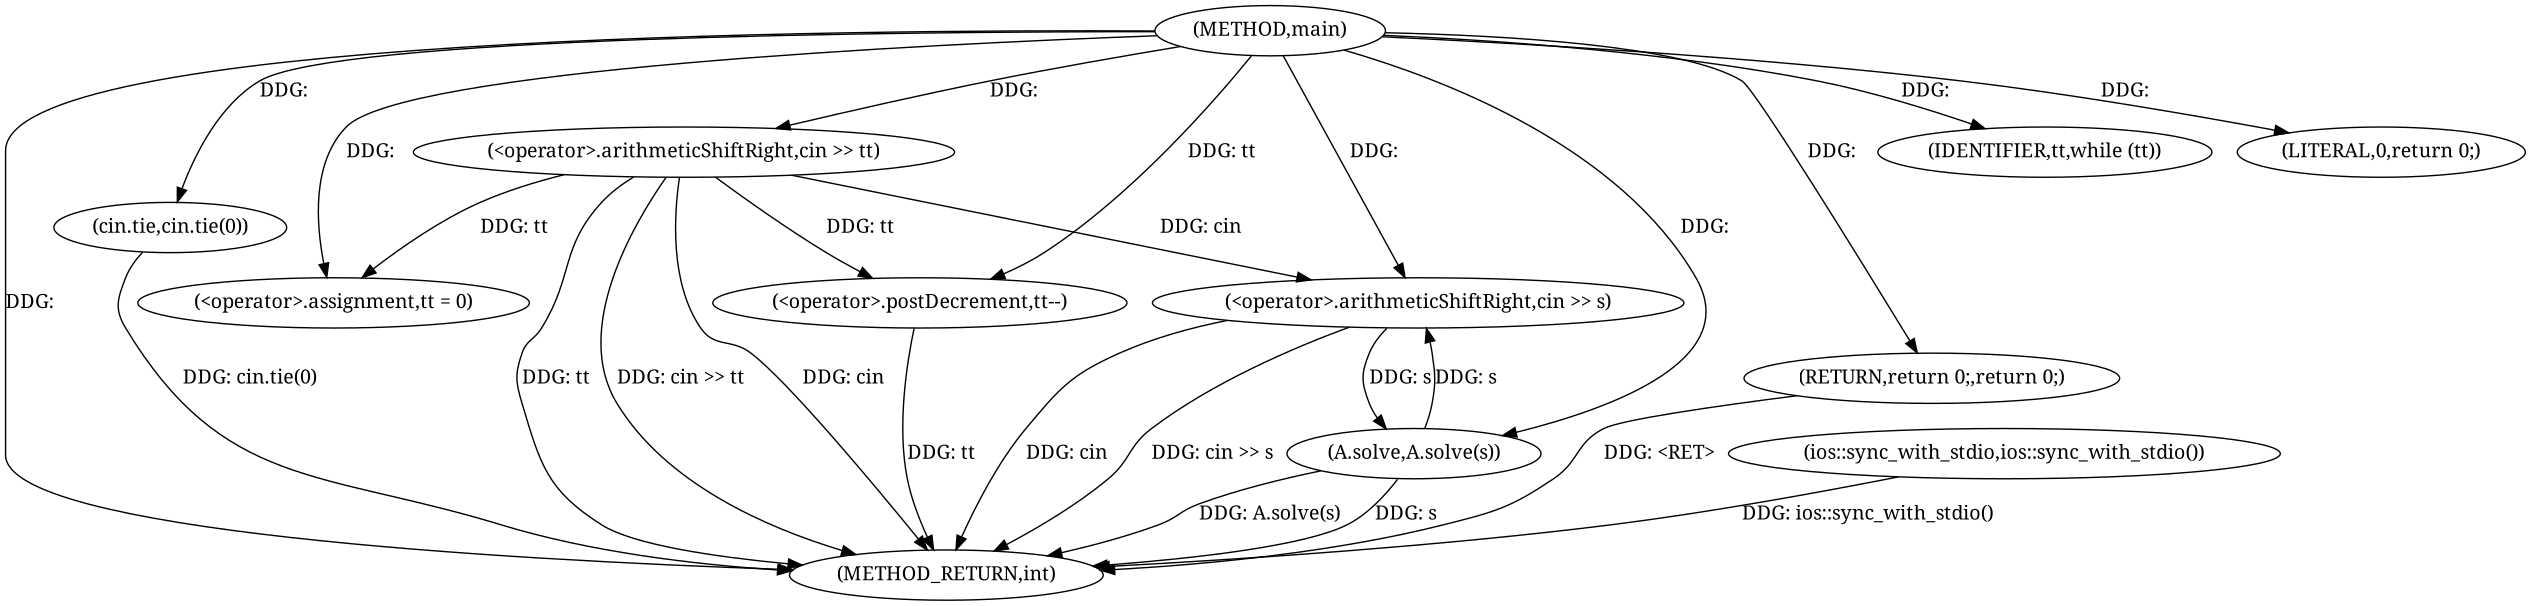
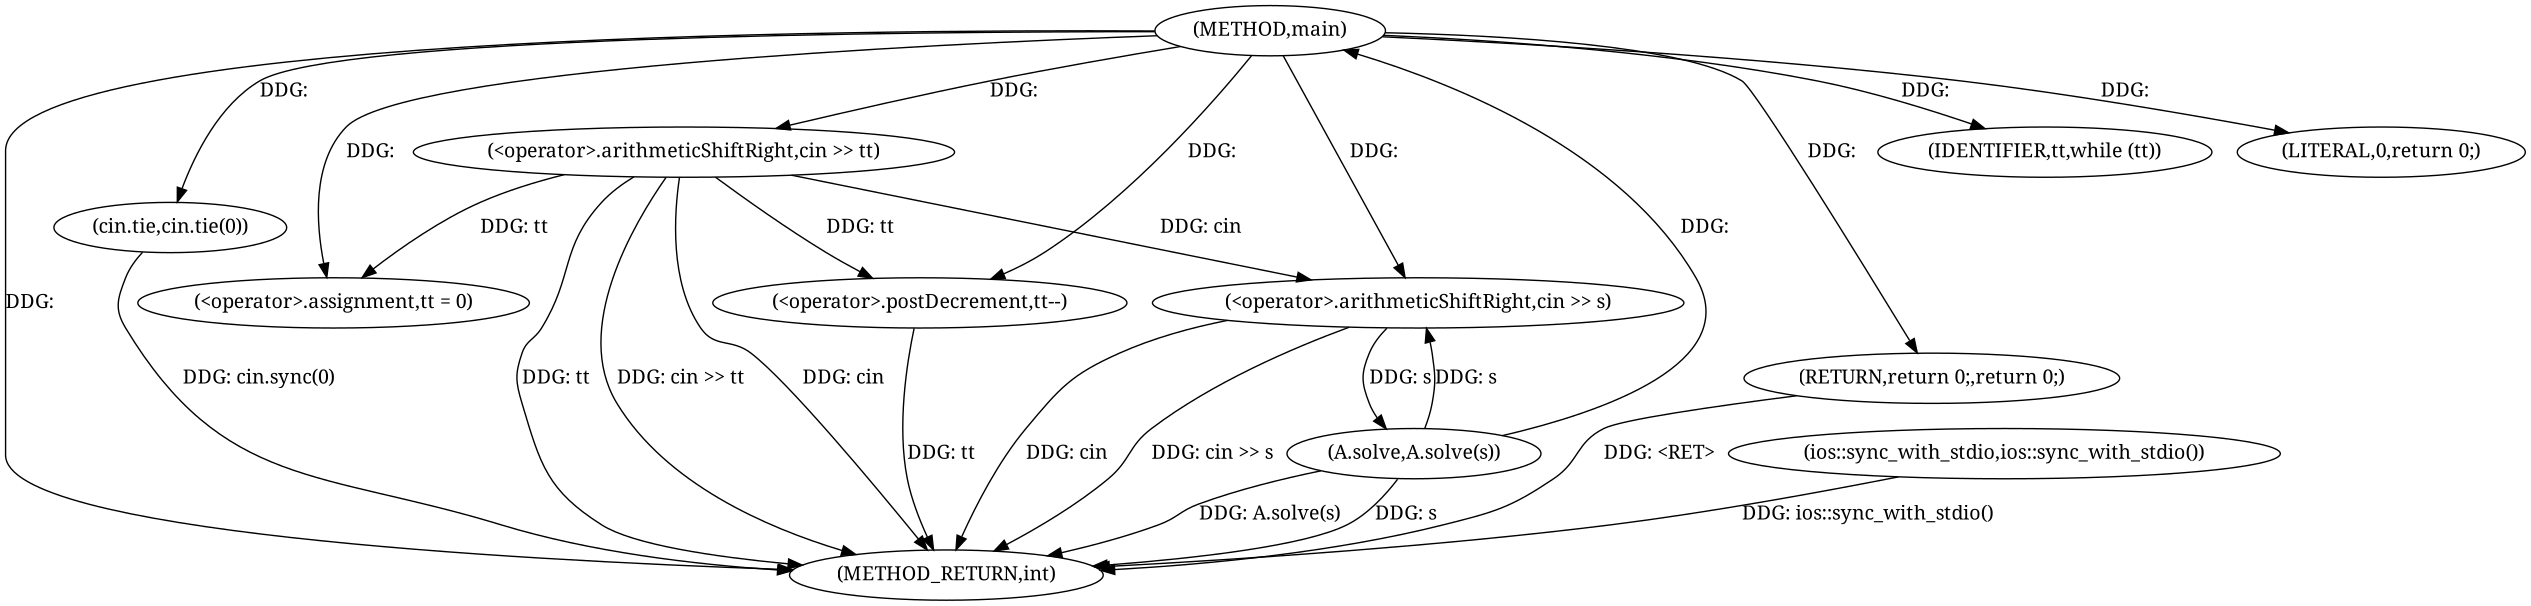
(1222, 152) -> (1215, 152)
(1648, 216) -> (1658, 227)
(251, 378) -> (259, 378)
